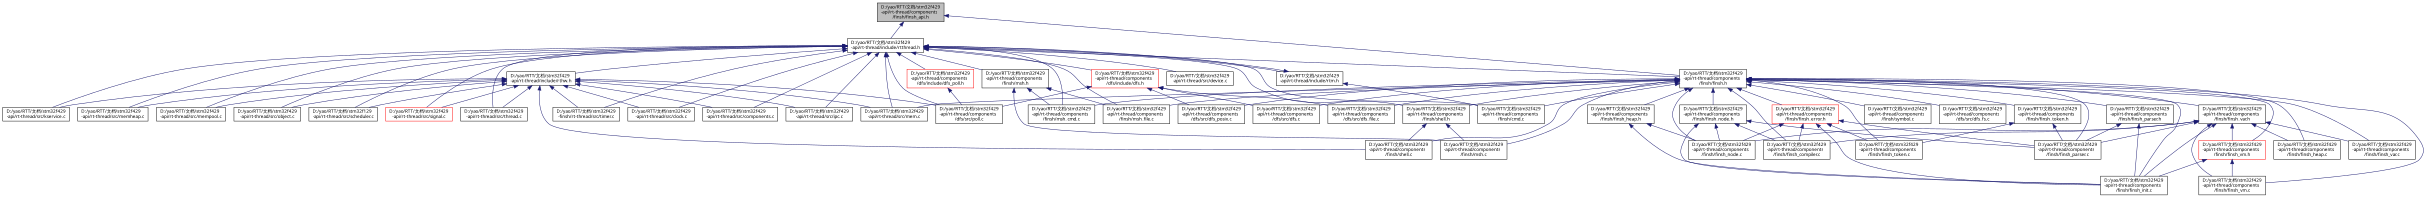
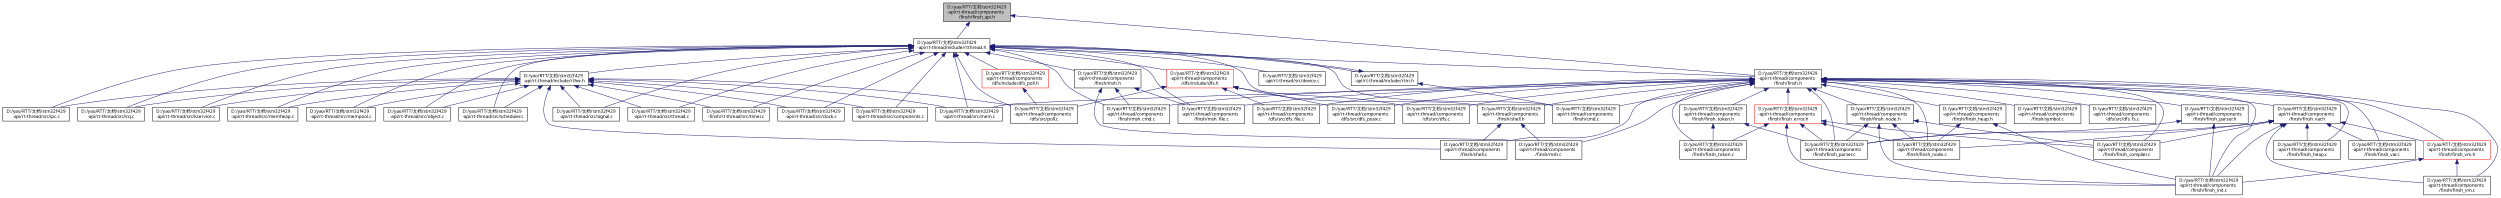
none -> (111, 114)
(343, 114) -> (493, 114)
(419, 114) -> (586, 114)
